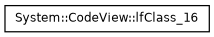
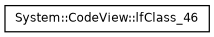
(107, 19) -> (107, 19)
